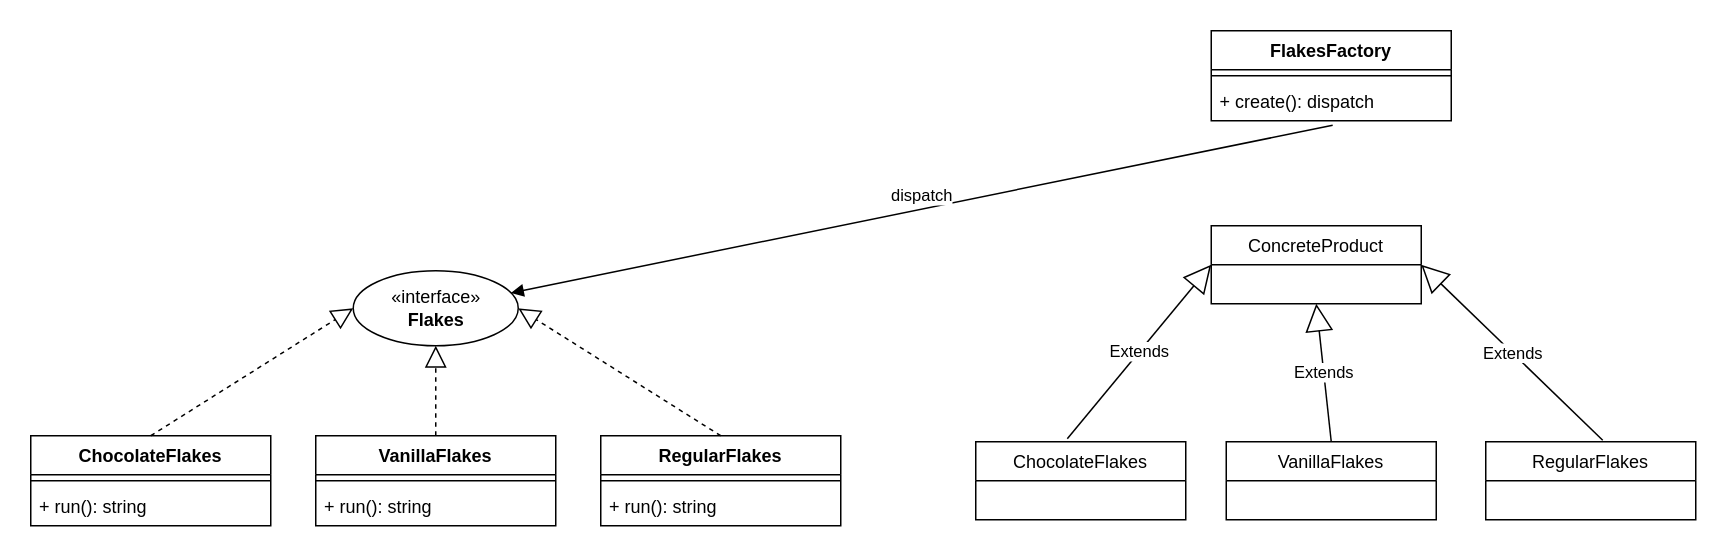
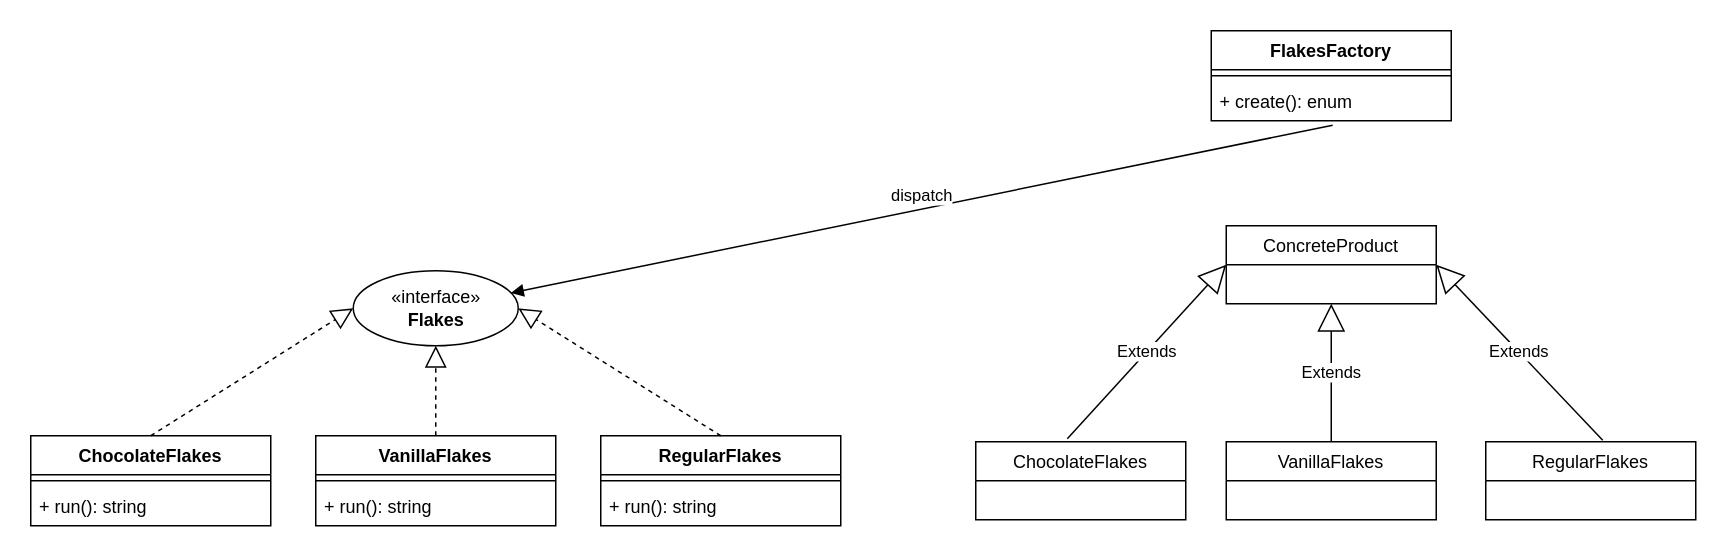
(1311, 102) -> (1293, 102)
(1316, 265) -> (1331, 265)
